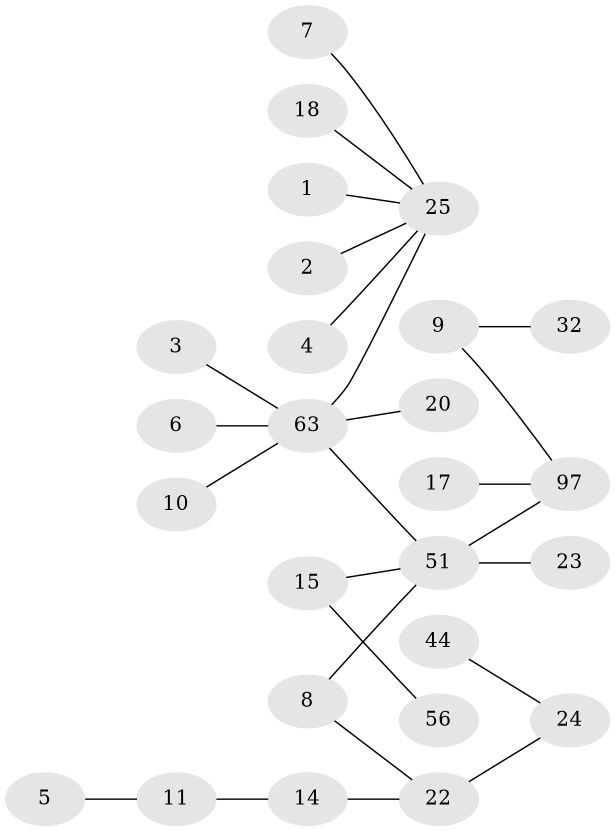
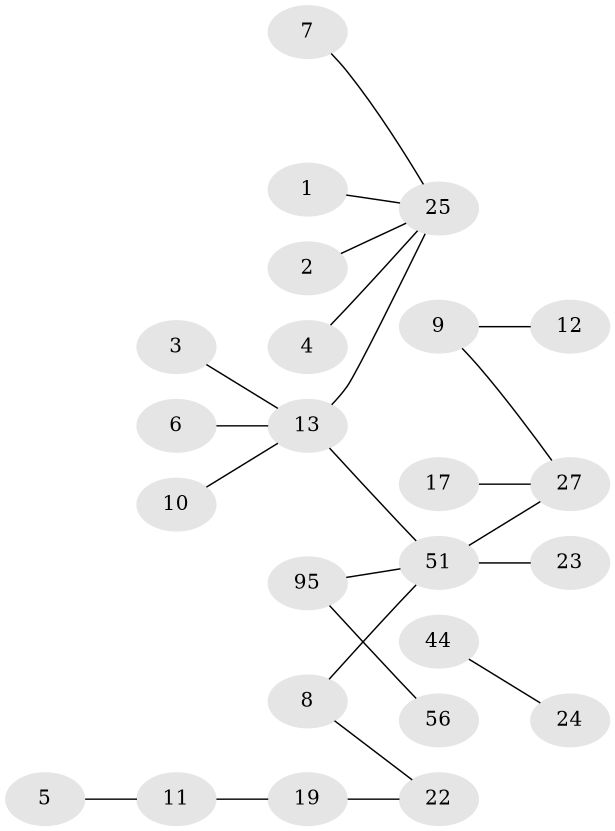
(308, 111) -> none
(570, 327) -> (570, 327)
(439, 405) -> none
(308, 426) -> (308, 426)
(570, 484) -> (570, 484)
(308, 583) -> (308, 583)
(505, 760) -> none
(308, 799) -> (308, 799)
